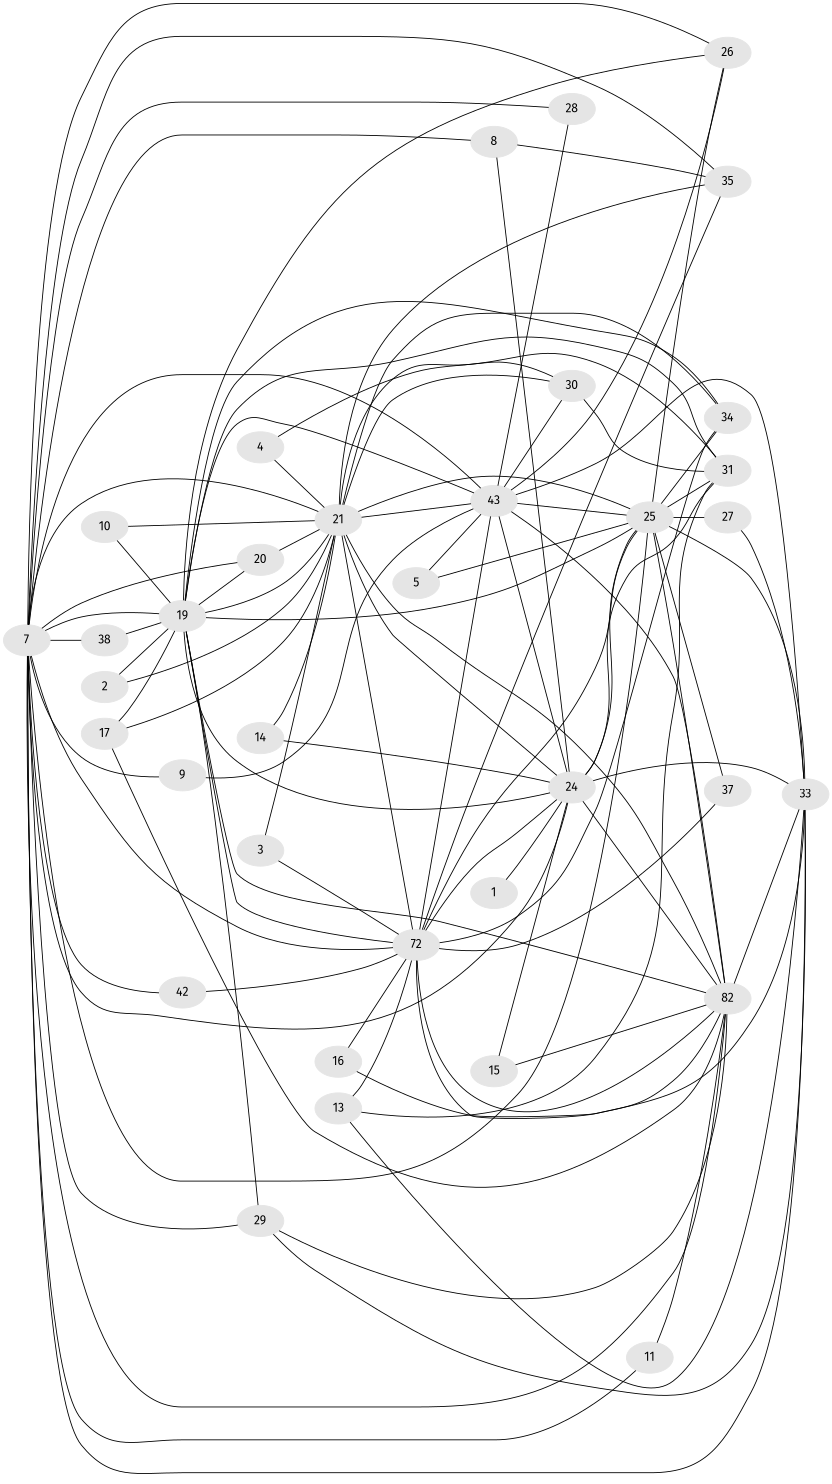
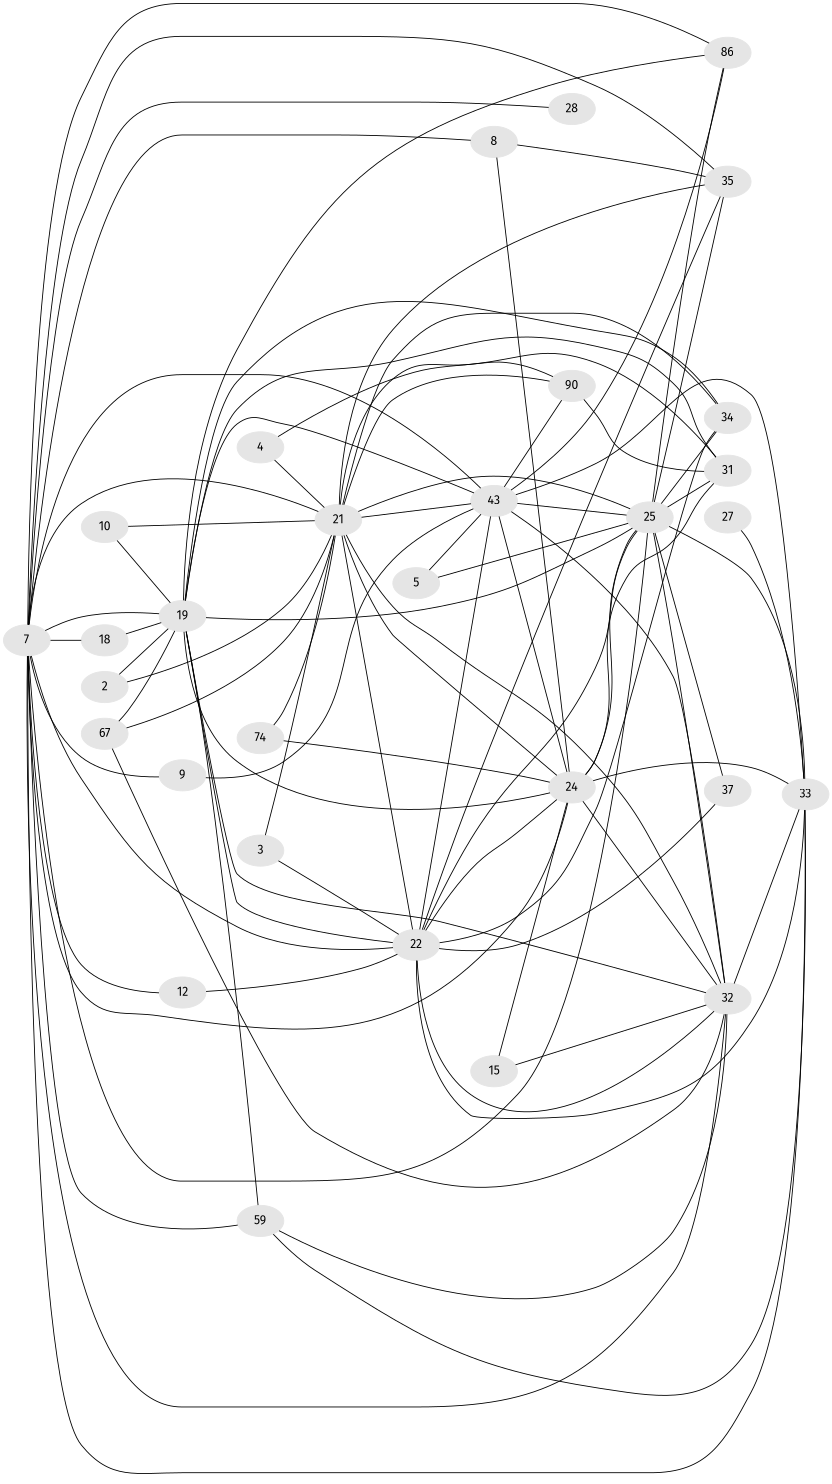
(728, 53) -> (728, 53)
(533, 305) -> none
(572, 386) -> (572, 386)
(689, 517) -> (689, 350)
(260, 560) -> none
(276, 588) -> none
(105, 640) -> (105, 640)
(105, 734) -> (105, 734)
(260, 738) -> (260, 738)
(494, 893) -> none
(416, 945) -> (416, 945)
(183, 993) -> (183, 993)
(728, 999) -> (728, 999)
(338, 1062) -> none
(338, 1108) -> none
(260, 1221) -> (260, 1221)
(650, 1358) -> none
